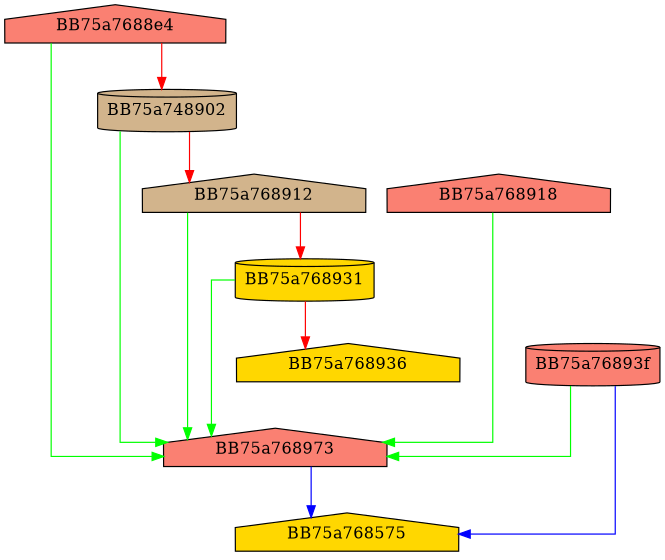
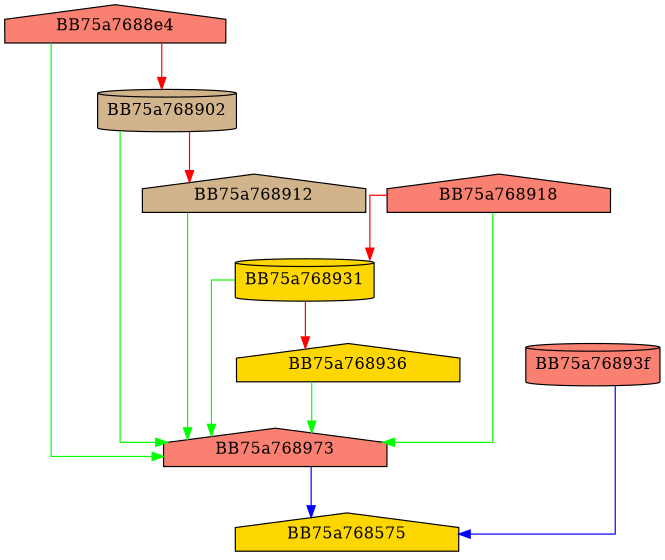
(167, 111) -> (167, 111)
(300, 230) -> (370, 213)
(520, 456) -> (312, 401)
